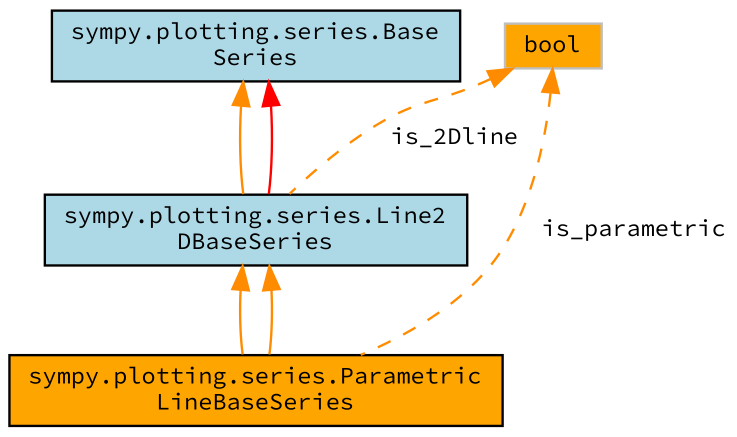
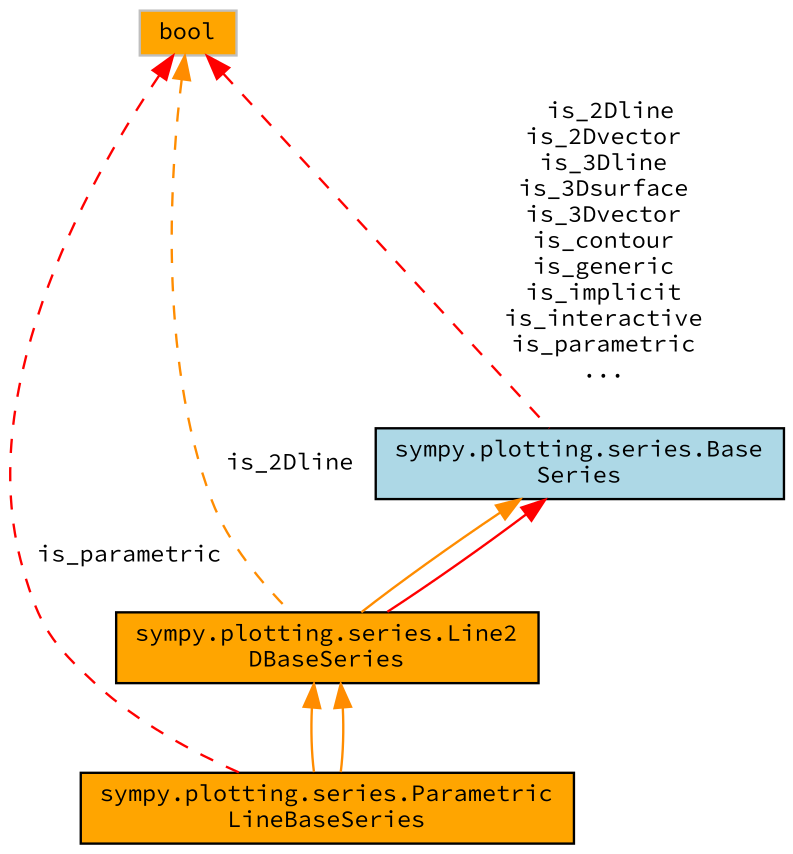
(256, 230) -> (327, 648)
none -> (386, 251)
(498, 255) -> (12, 460)
